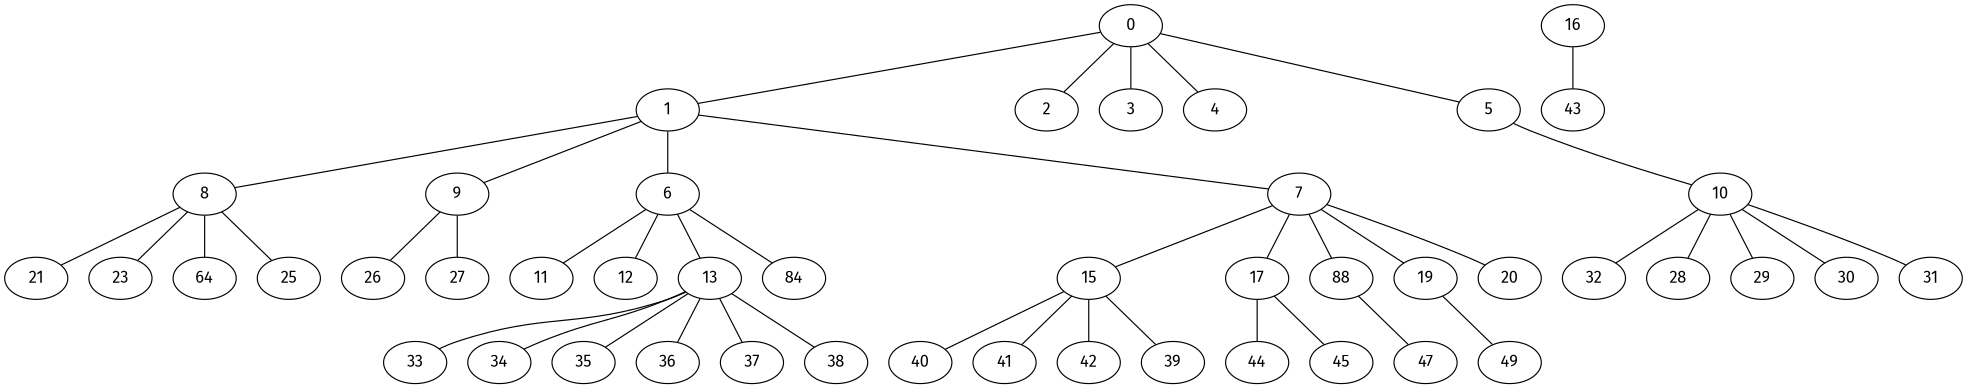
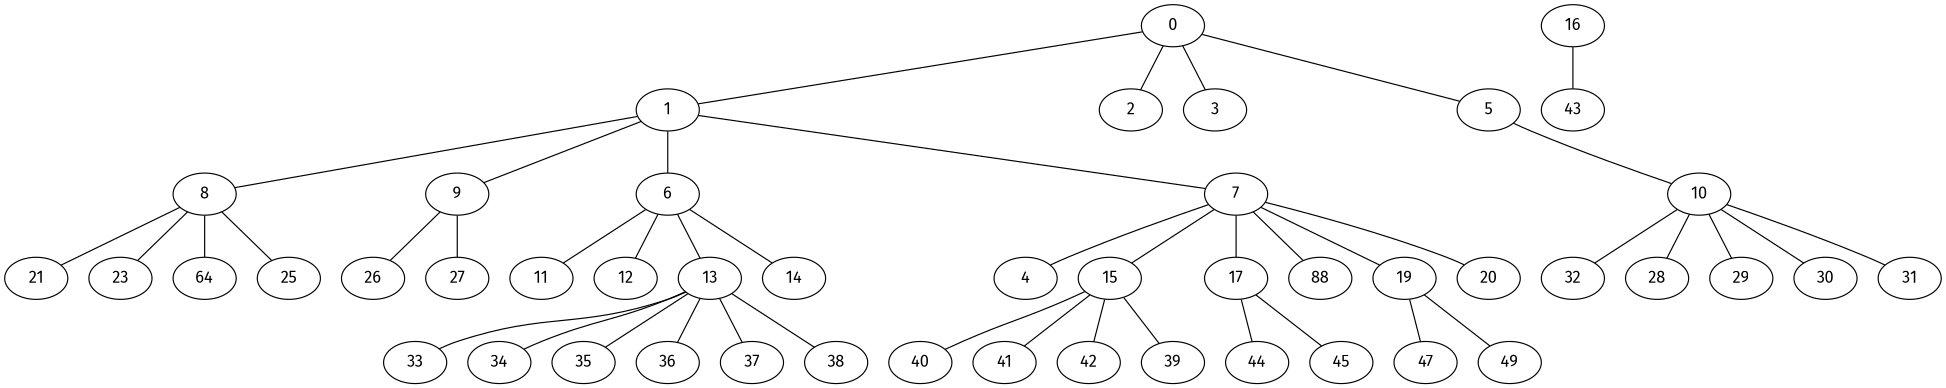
(1173, 68) -> (1129, 233)
(794, 278) -> (794, 278)
(1383, 320) -> (1415, 321)
